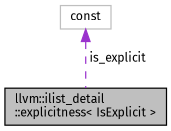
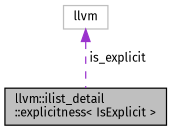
(86, 17) -> (86, 17)
